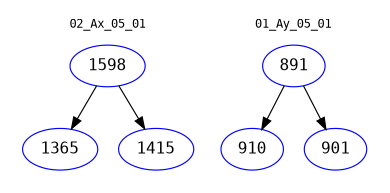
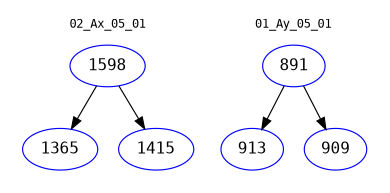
(252, 149) -> (252, 149)
(336, 149) -> (336, 149)
